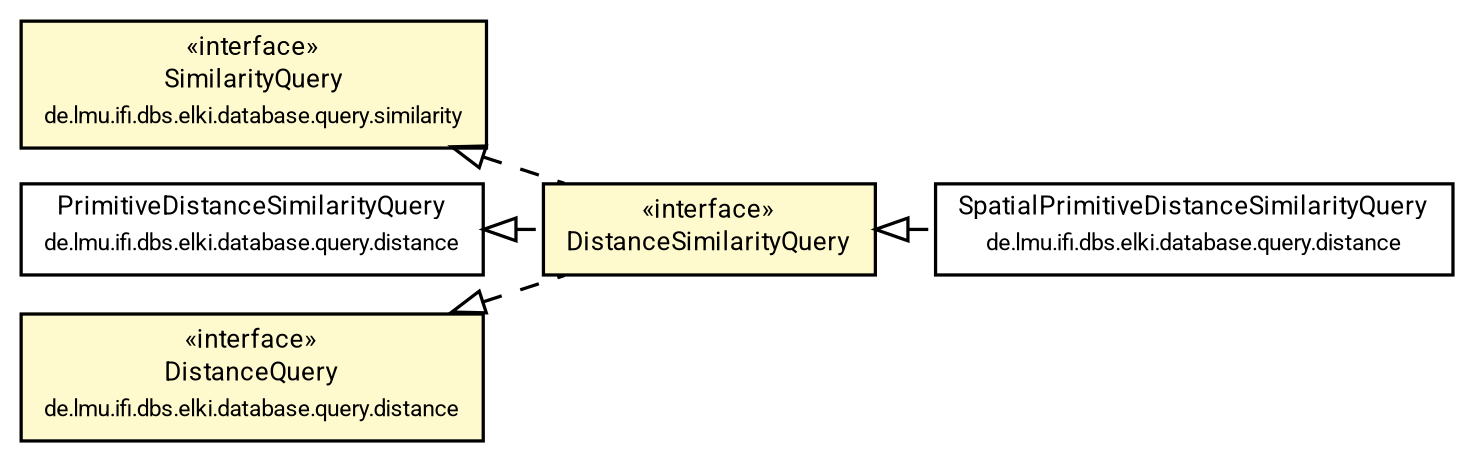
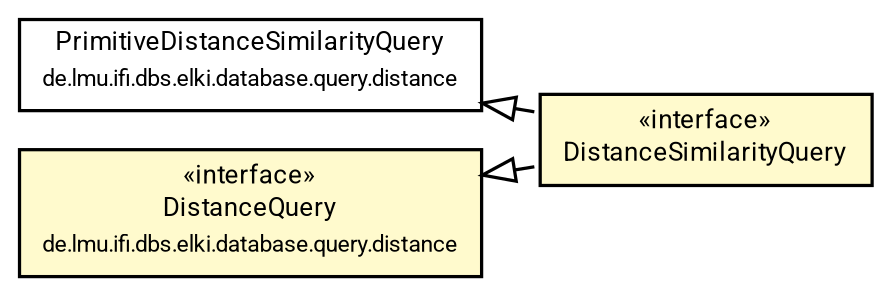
(252, 83) -> none
(1193, 229) -> none
